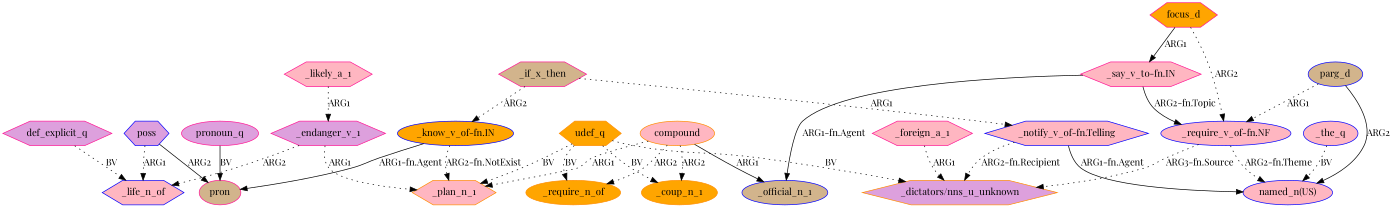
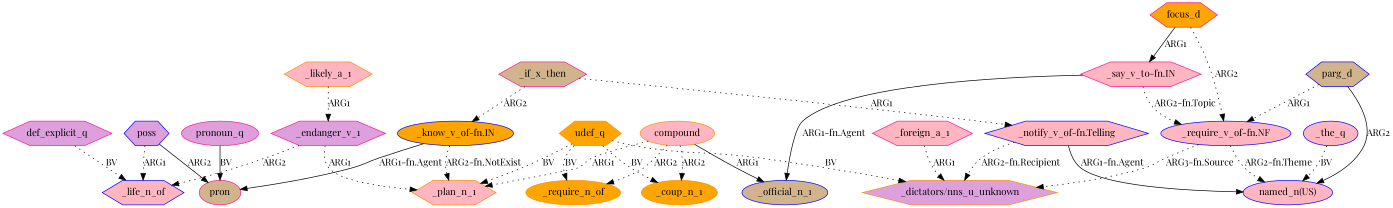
(328, 74) -> (328, 74)
(1335, 74) -> (1337, 74)
(1154, 109) -> (1154, 109)
